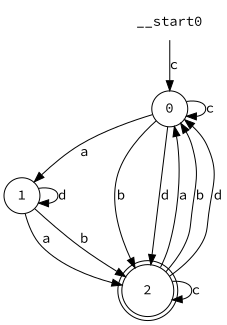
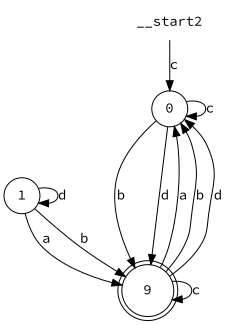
(170, 22) -> (170, 22)
(93, 138) -> none
(148, 291) -> (148, 291)
